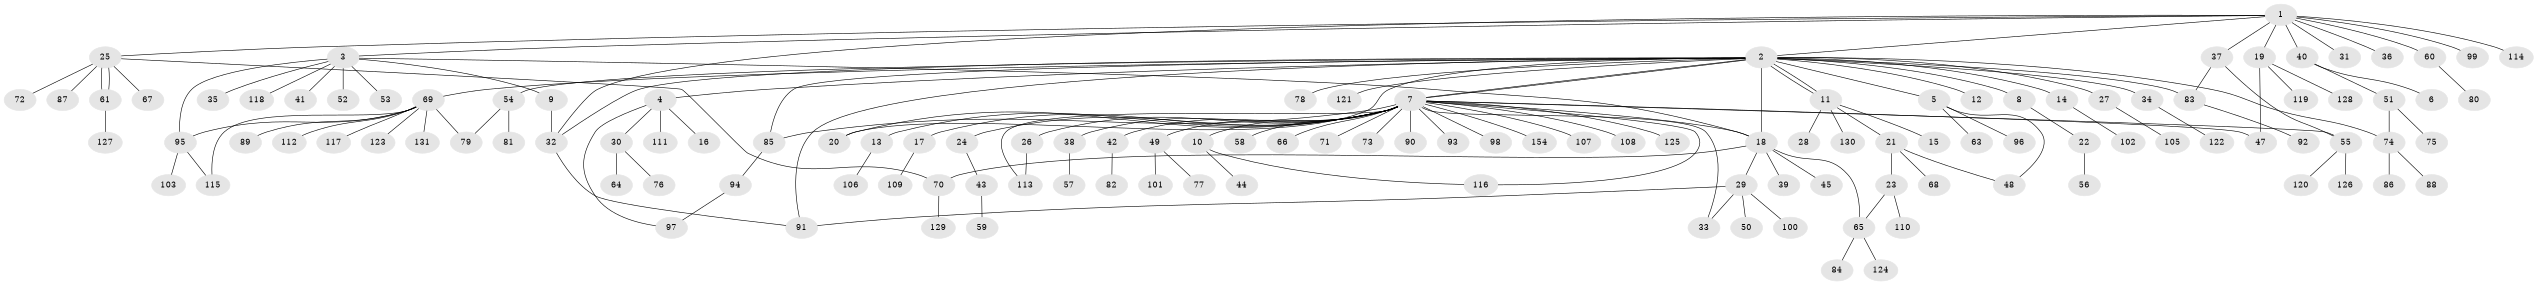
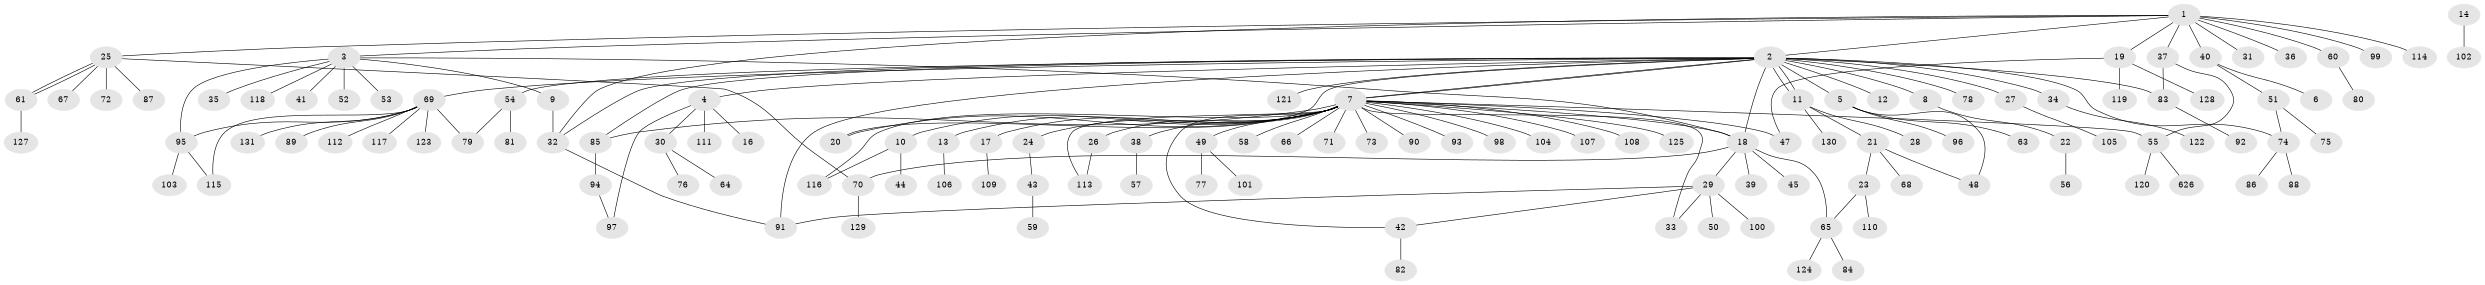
(1970, 74) -> none
(1540, 143) -> (1543, 143)
(1934, 143) -> none
(2345, 185) -> (2187, 185)
none -> (1555, 206)
